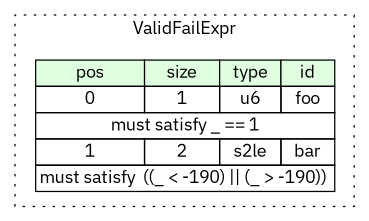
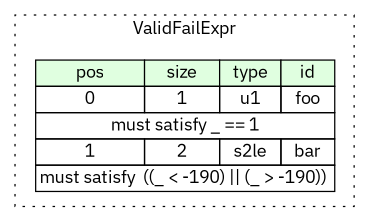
(250, 99) -> (250, 99)
